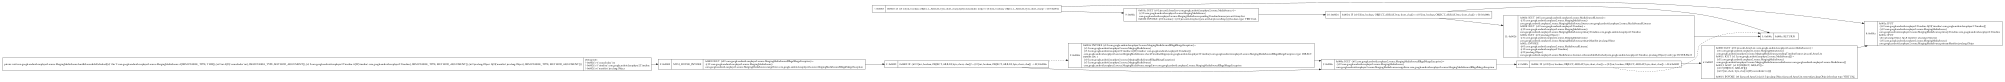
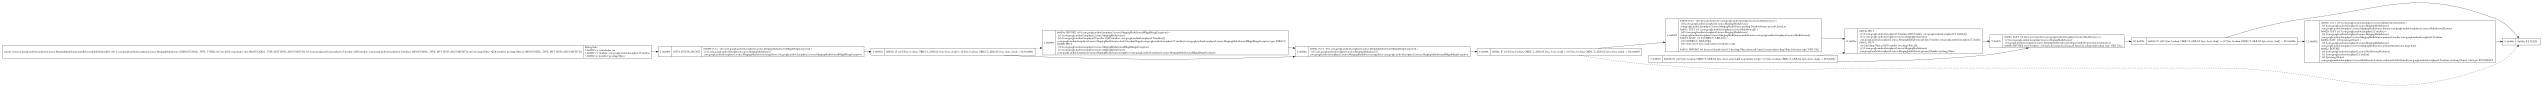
(1462, 3) -> (1830, 54)
none -> (1985, 41)
(687, 64) -> (687, 52)
